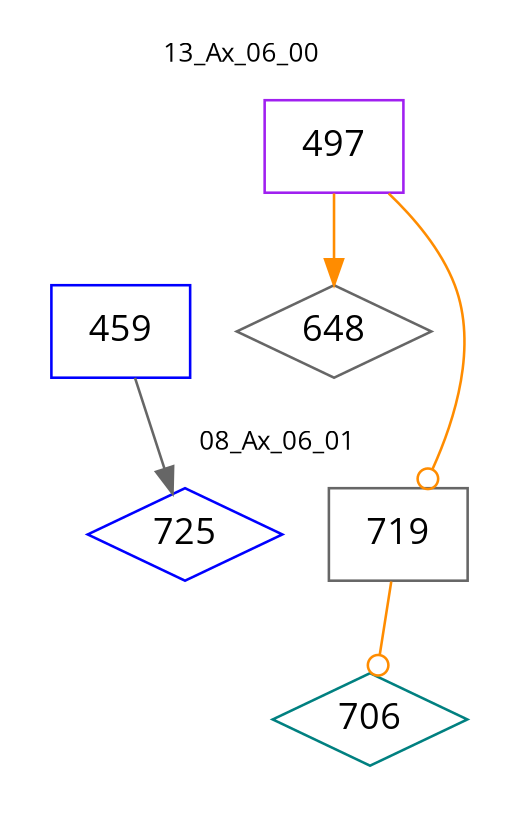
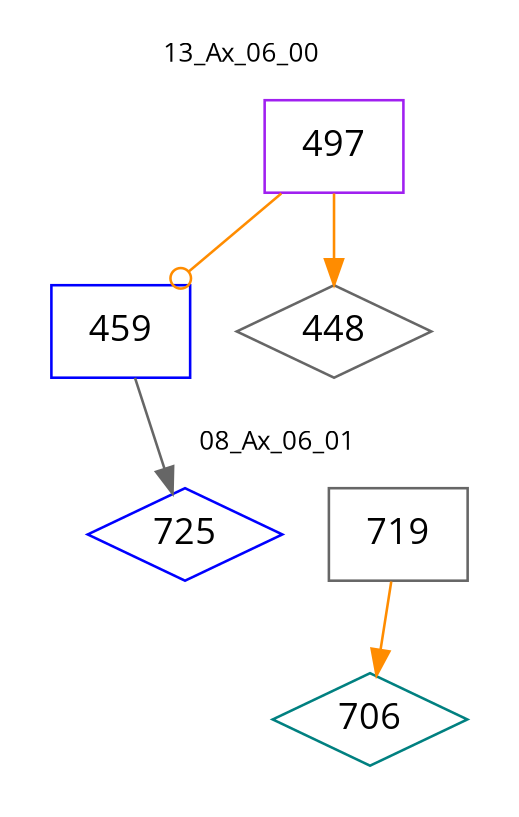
(463, 322) -> (235, 232)
(334, 331) -> (334, 331)
(386, 618) -> (386, 618)
